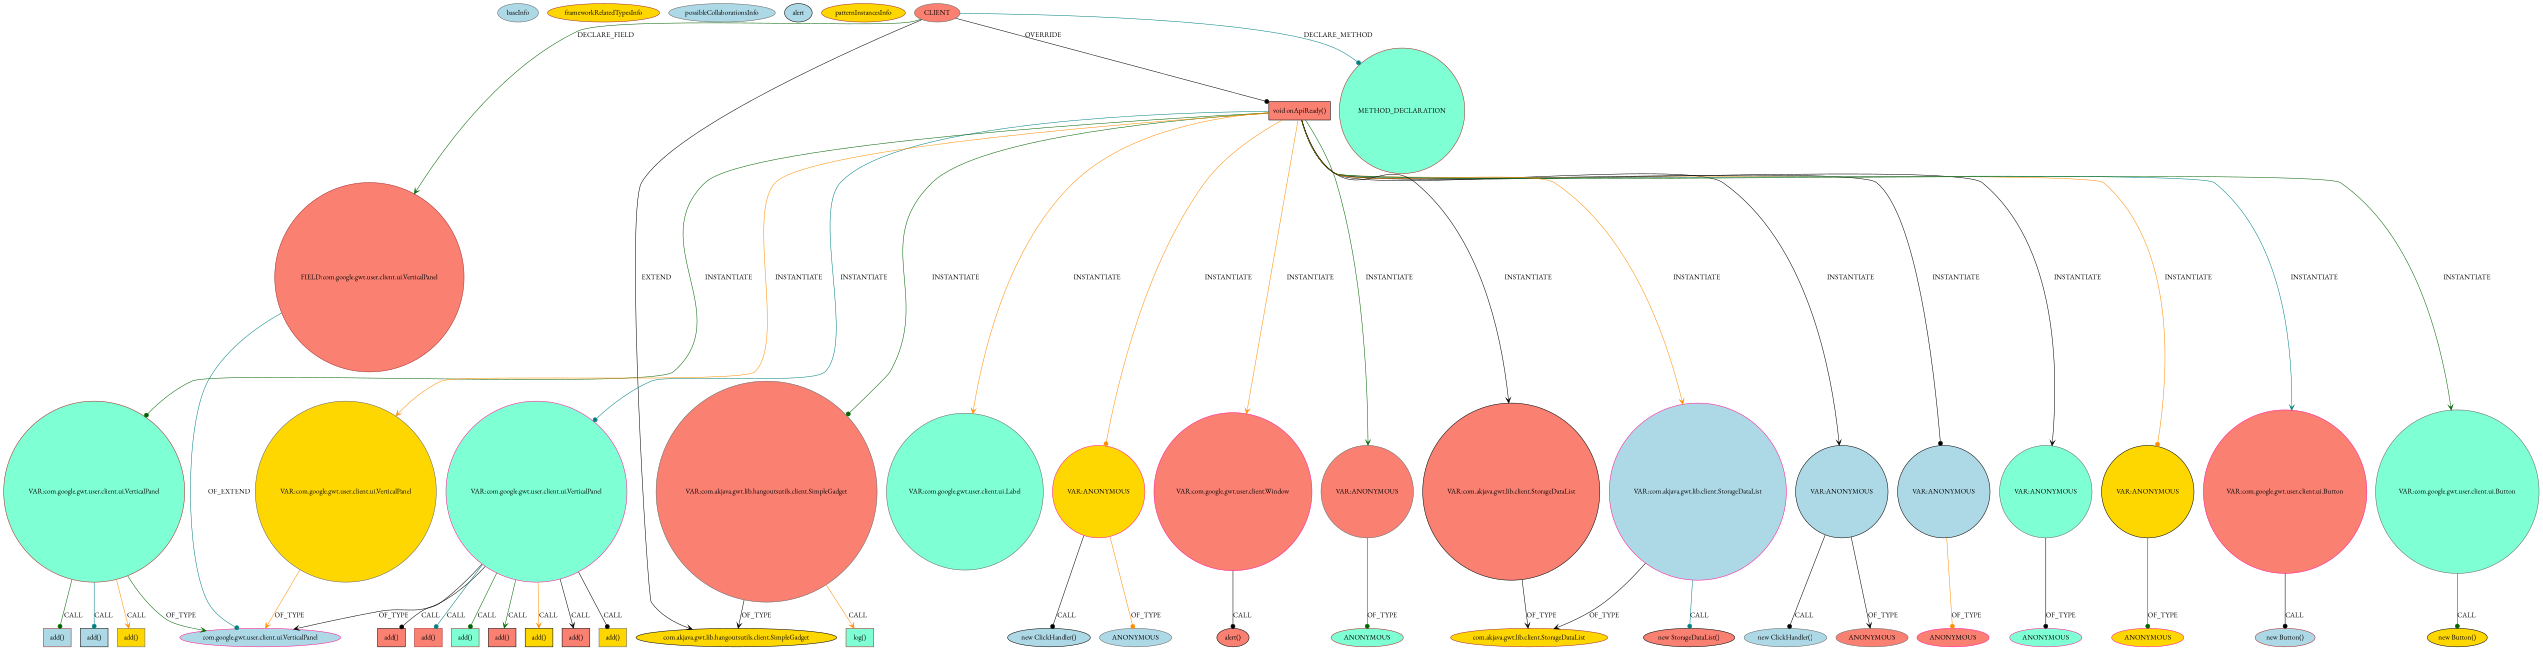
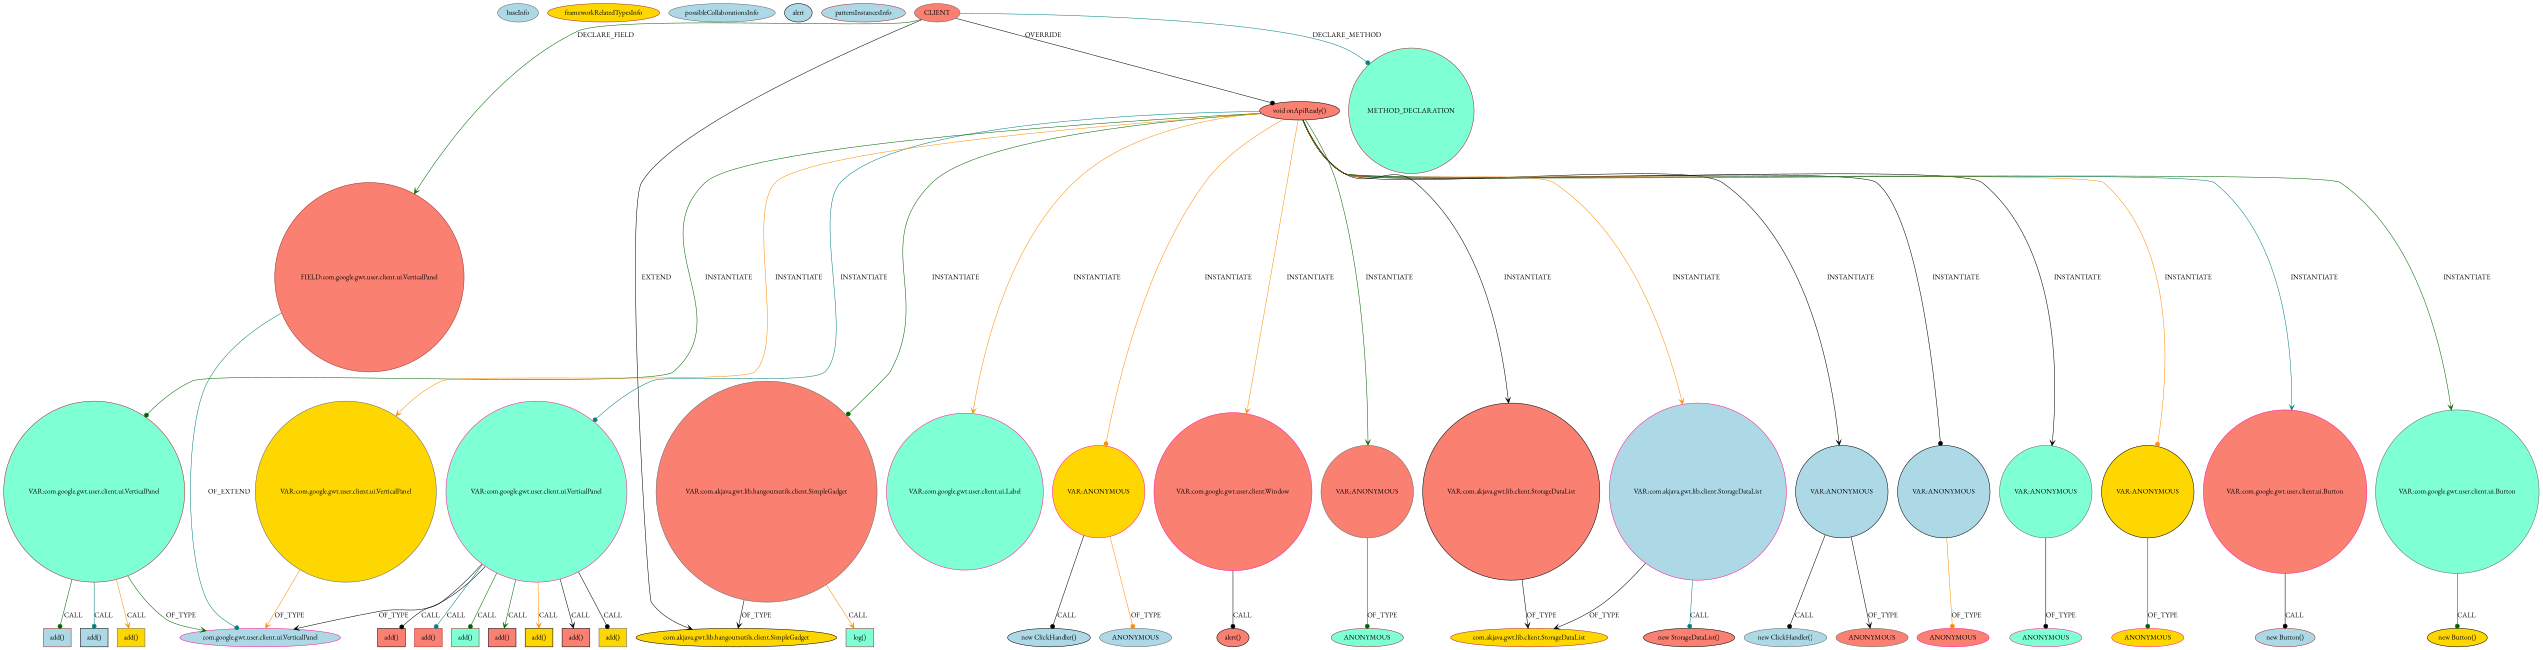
(863, 13) -> (863, 13)
(1300, 111) -> (1300, 111)
(965, 492) -> (965, 492)
